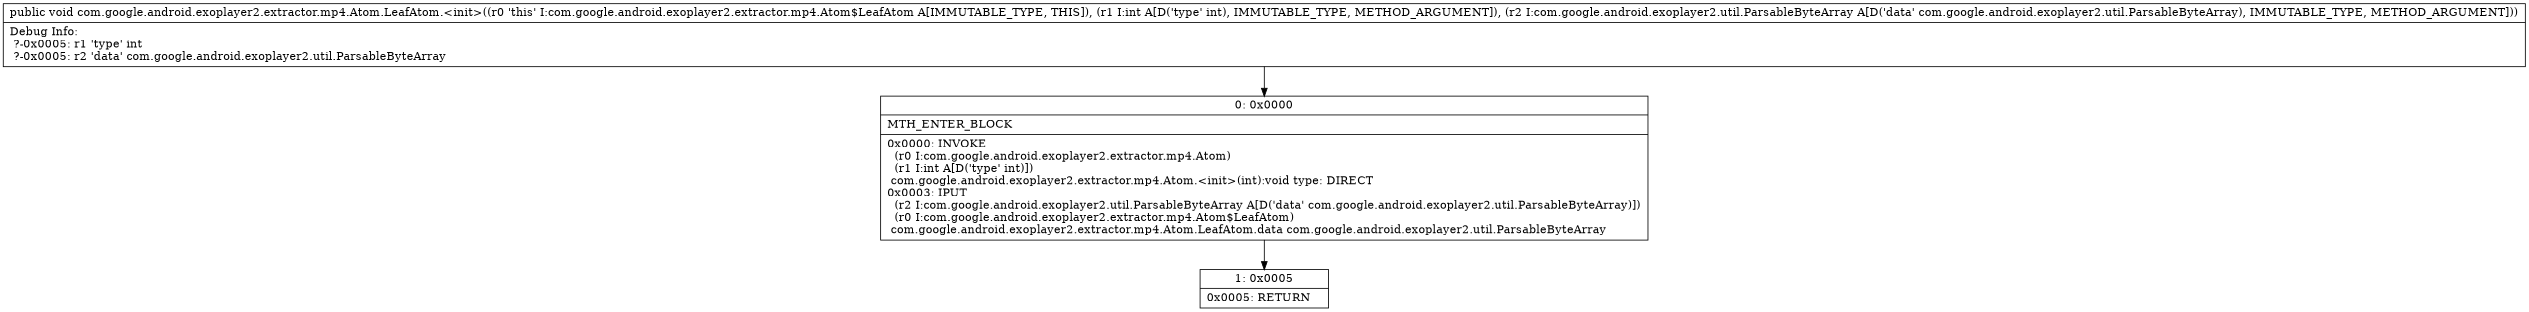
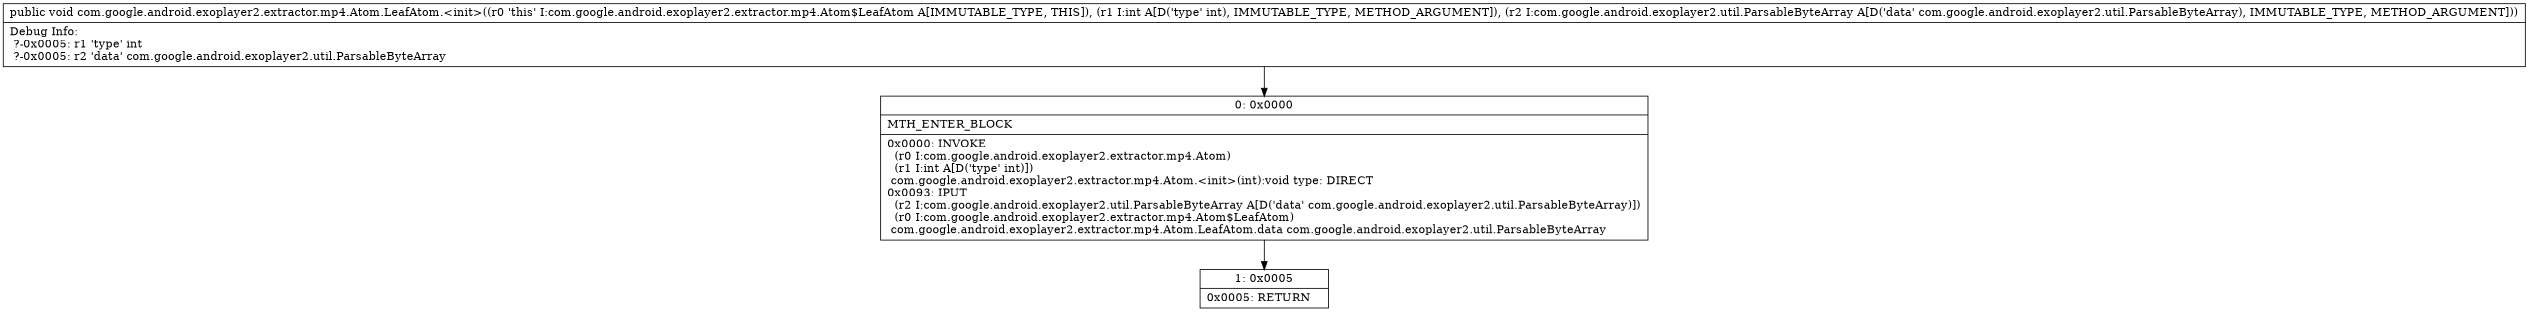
(931, 193) -> (931, 193)
